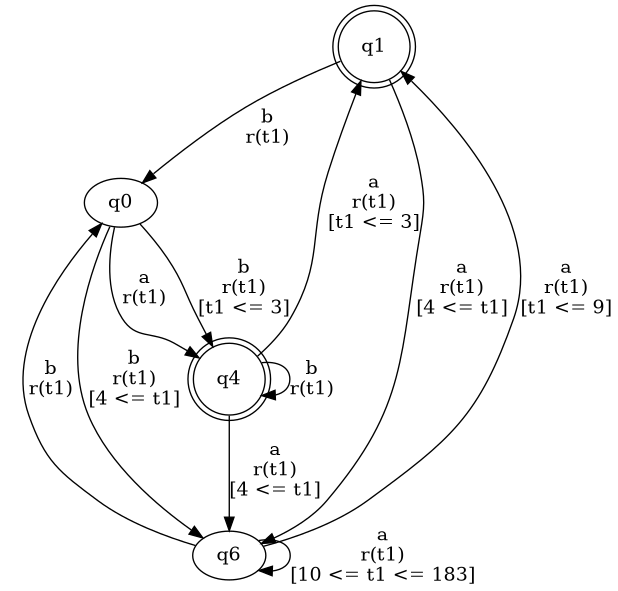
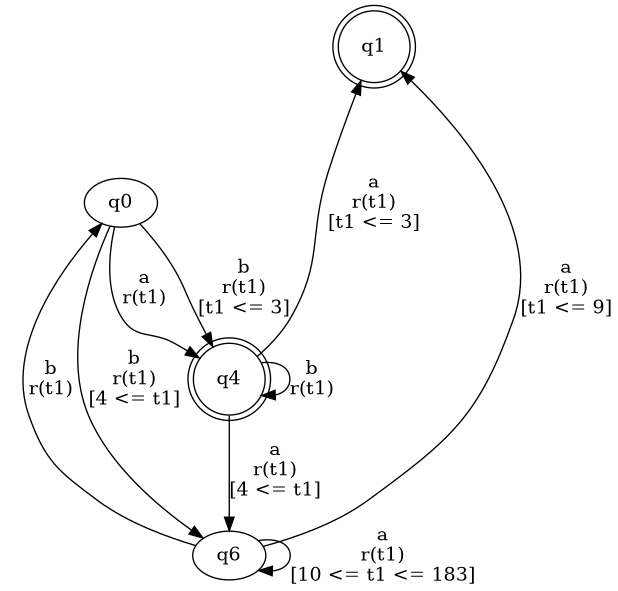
(242, 109) -> none
(406, 330) -> none
